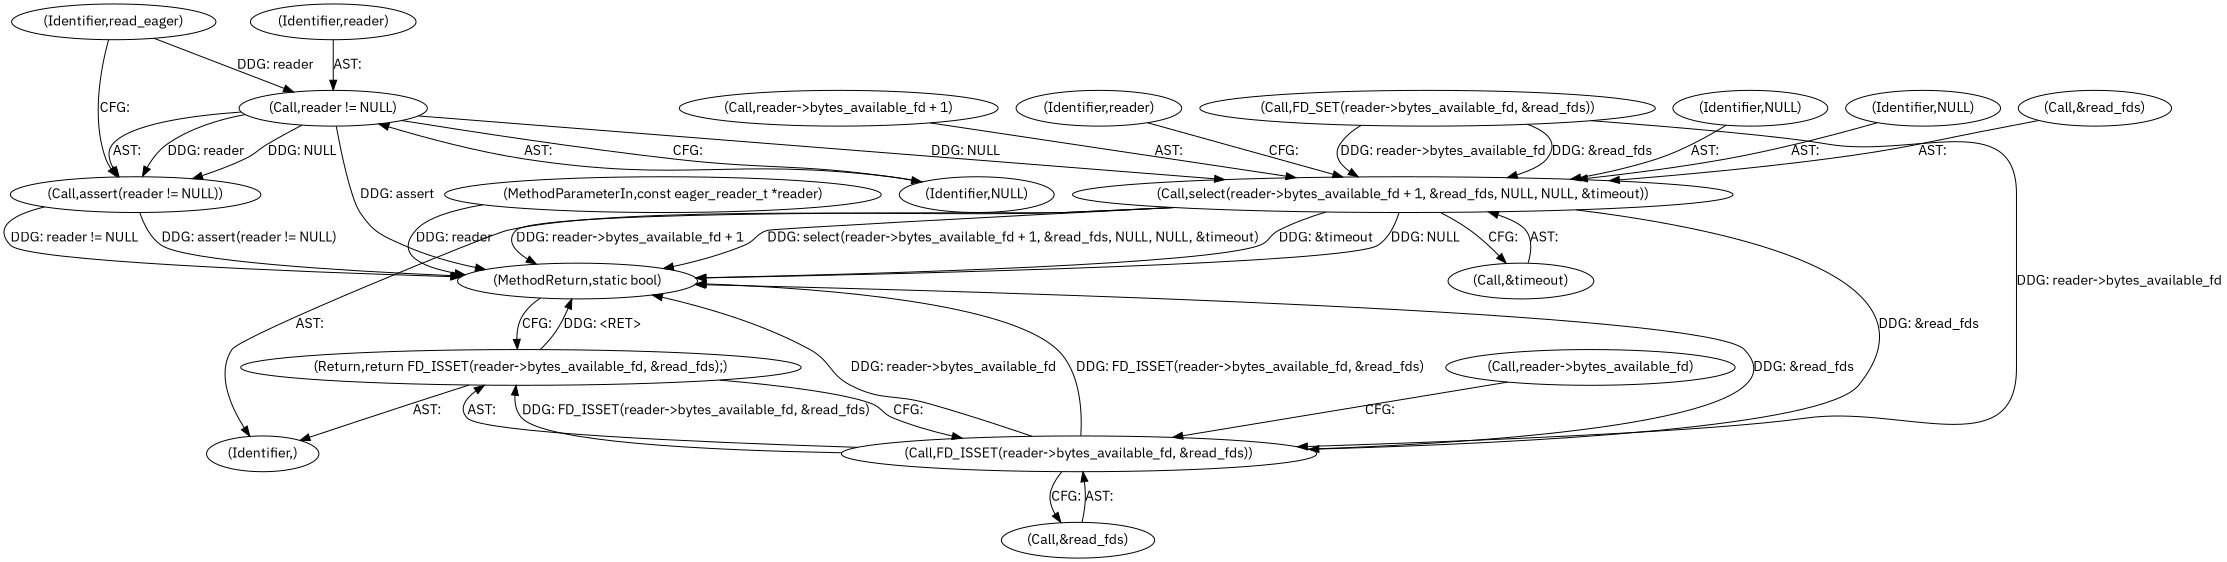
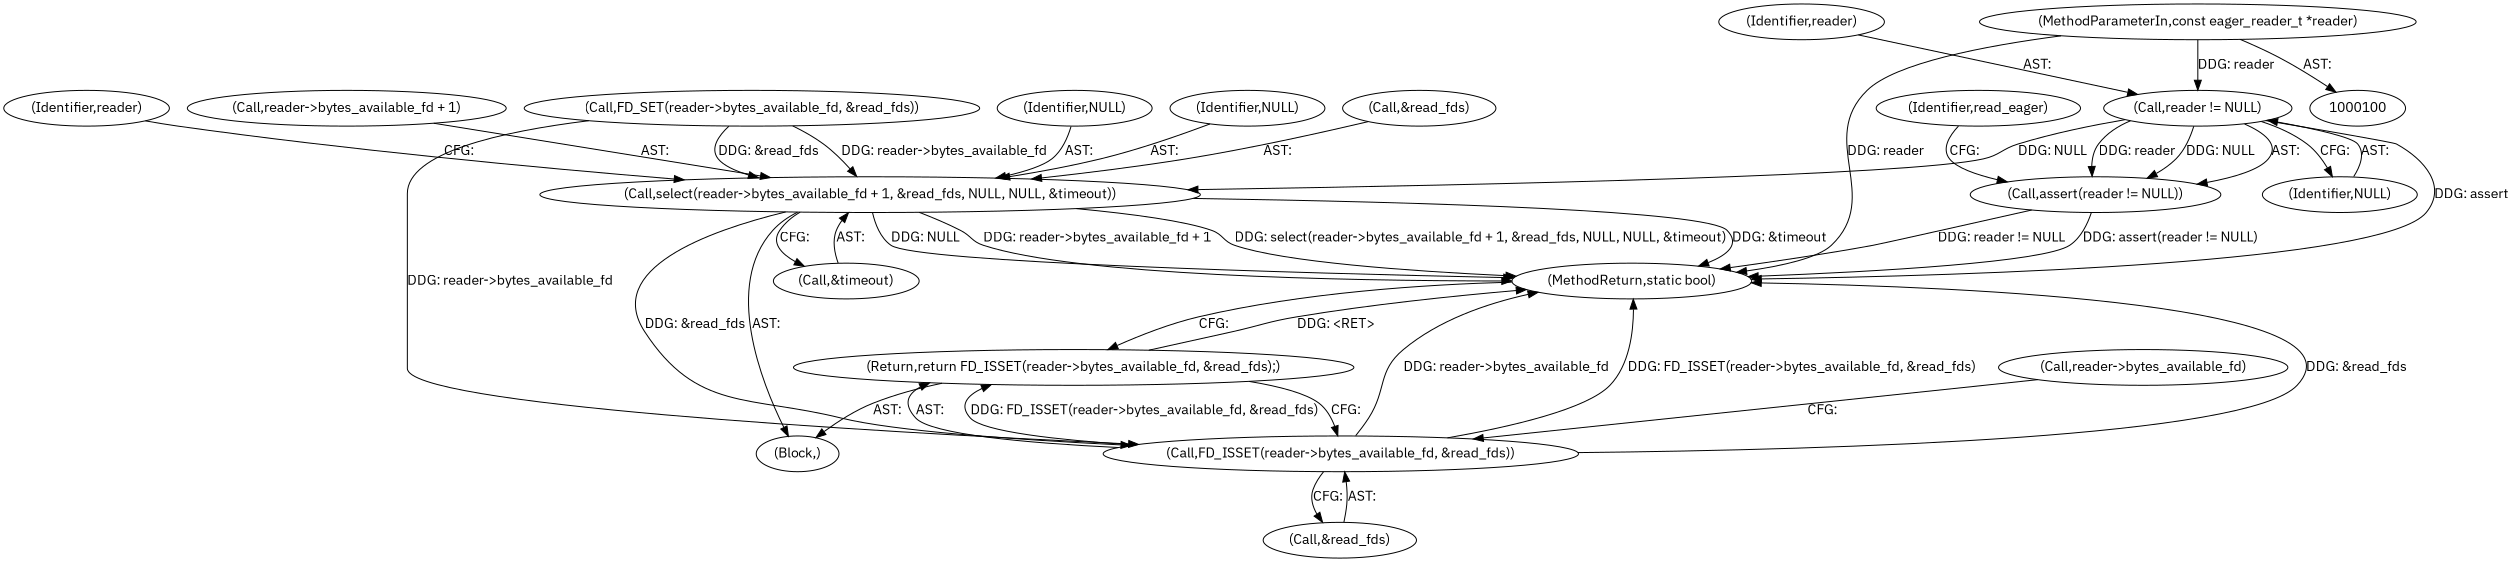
(219, 63) -> (2198, 60)
none -> (2358, 108)
(263, 454) -> (798, 454)
